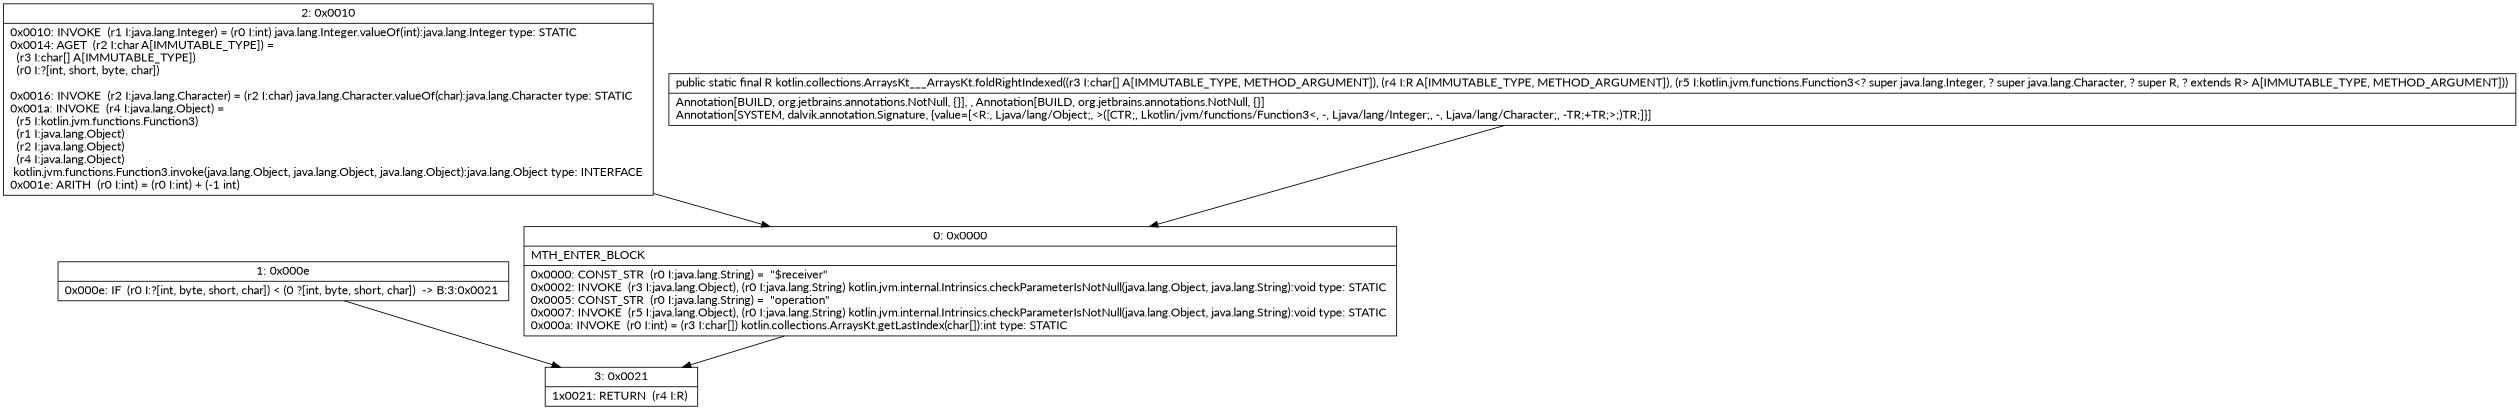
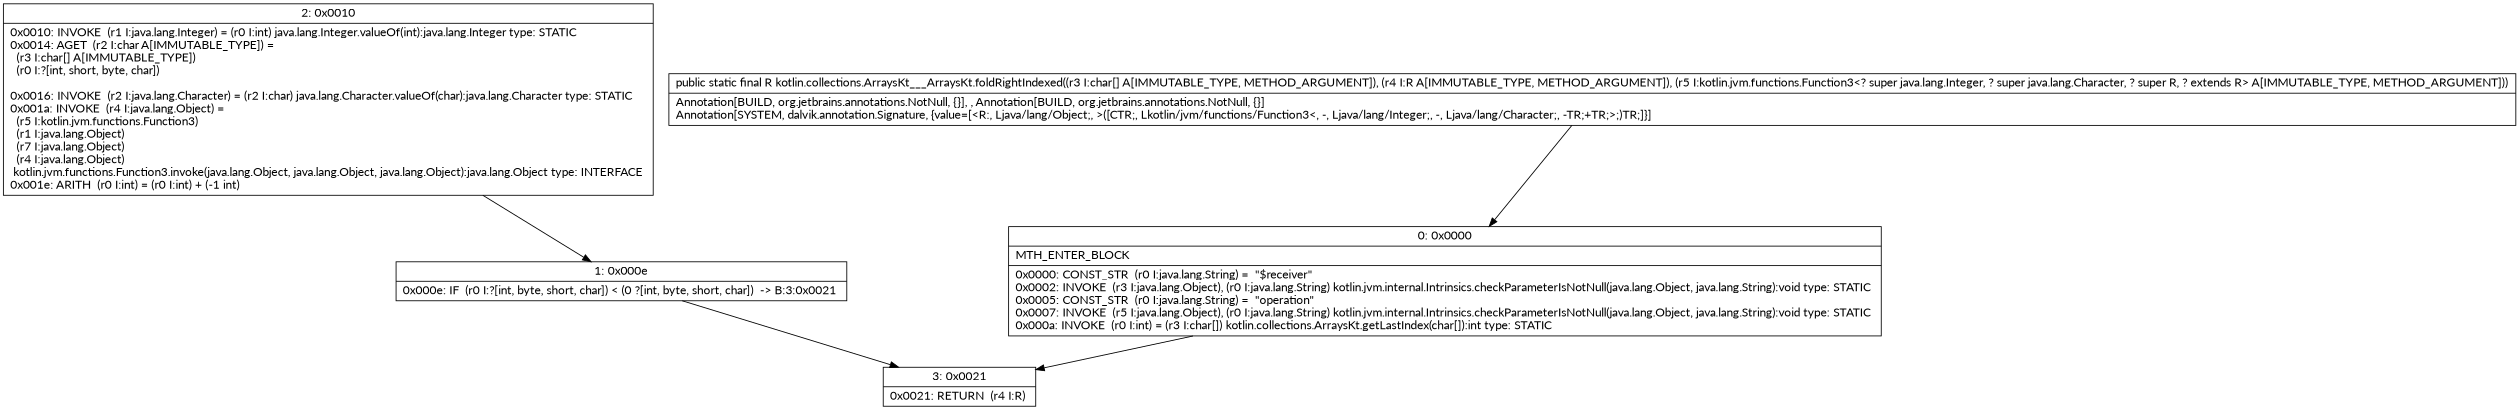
(68, 147) -> (68, 147)
(708, 209) -> (533, 226)
(621, 396) -> (959, 396)
